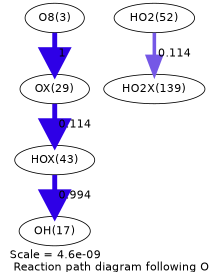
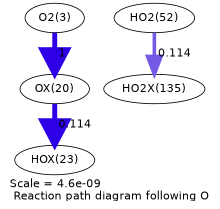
(55, 18) -> (55, 18)
(55, 89) -> (55, 89)
(154, 89) -> (154, 89)
(55, 160) -> (55, 160)
(55, 231) -> none
